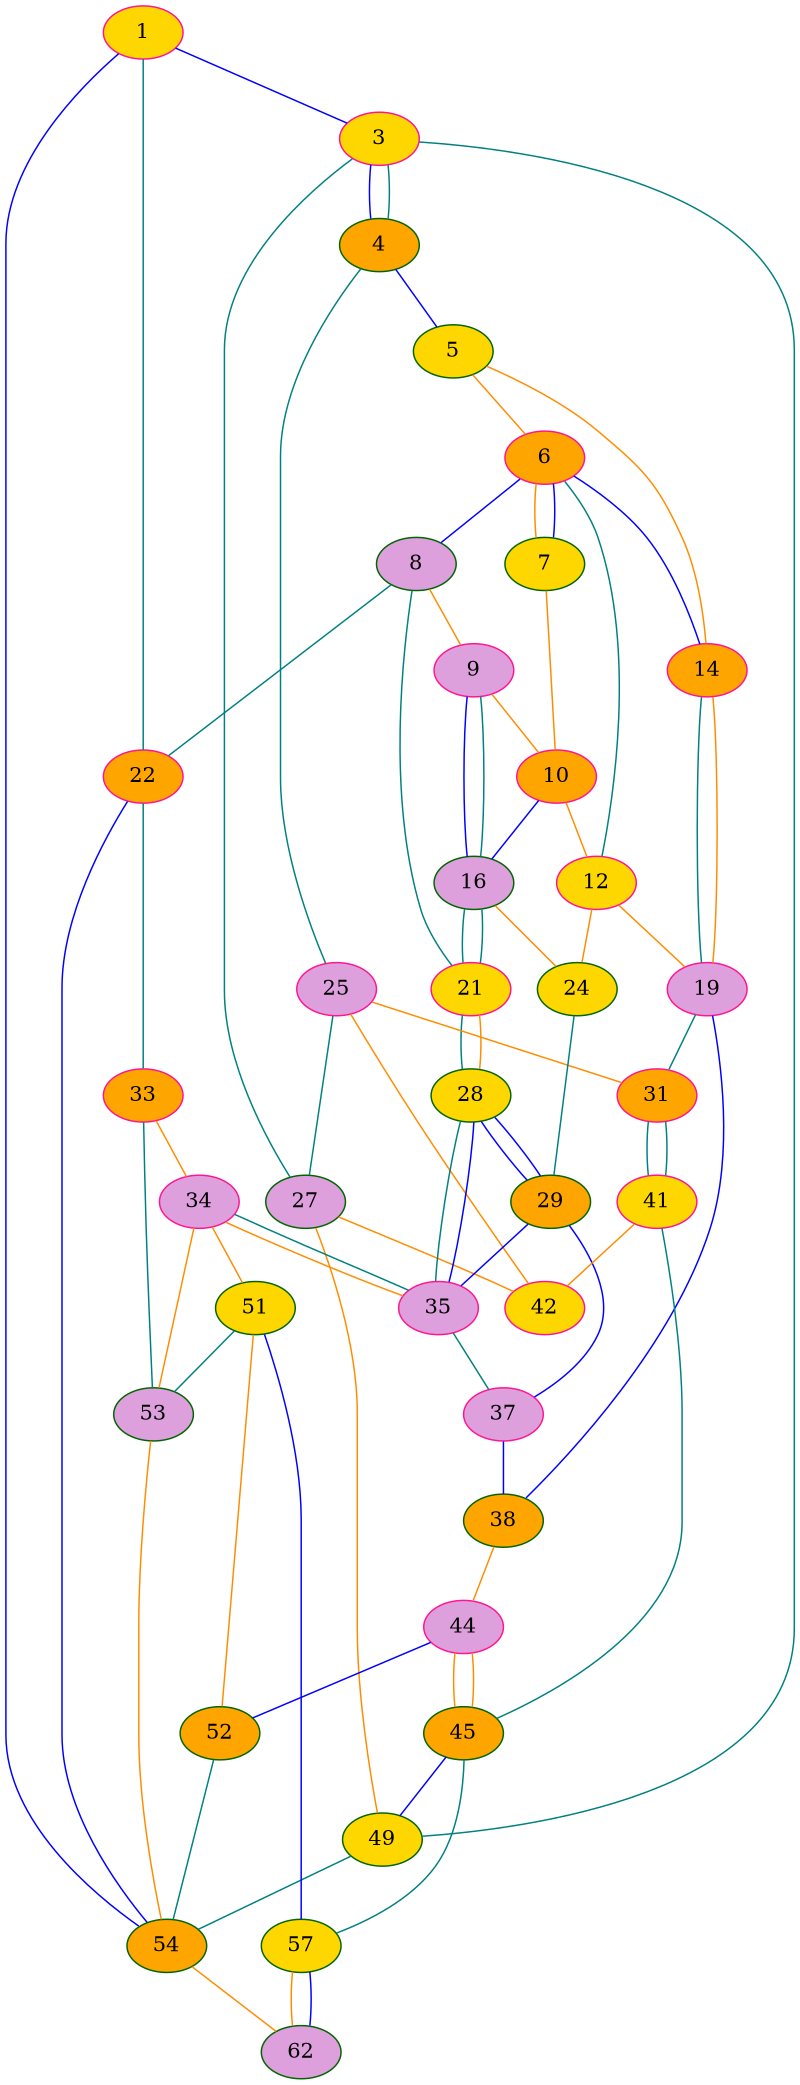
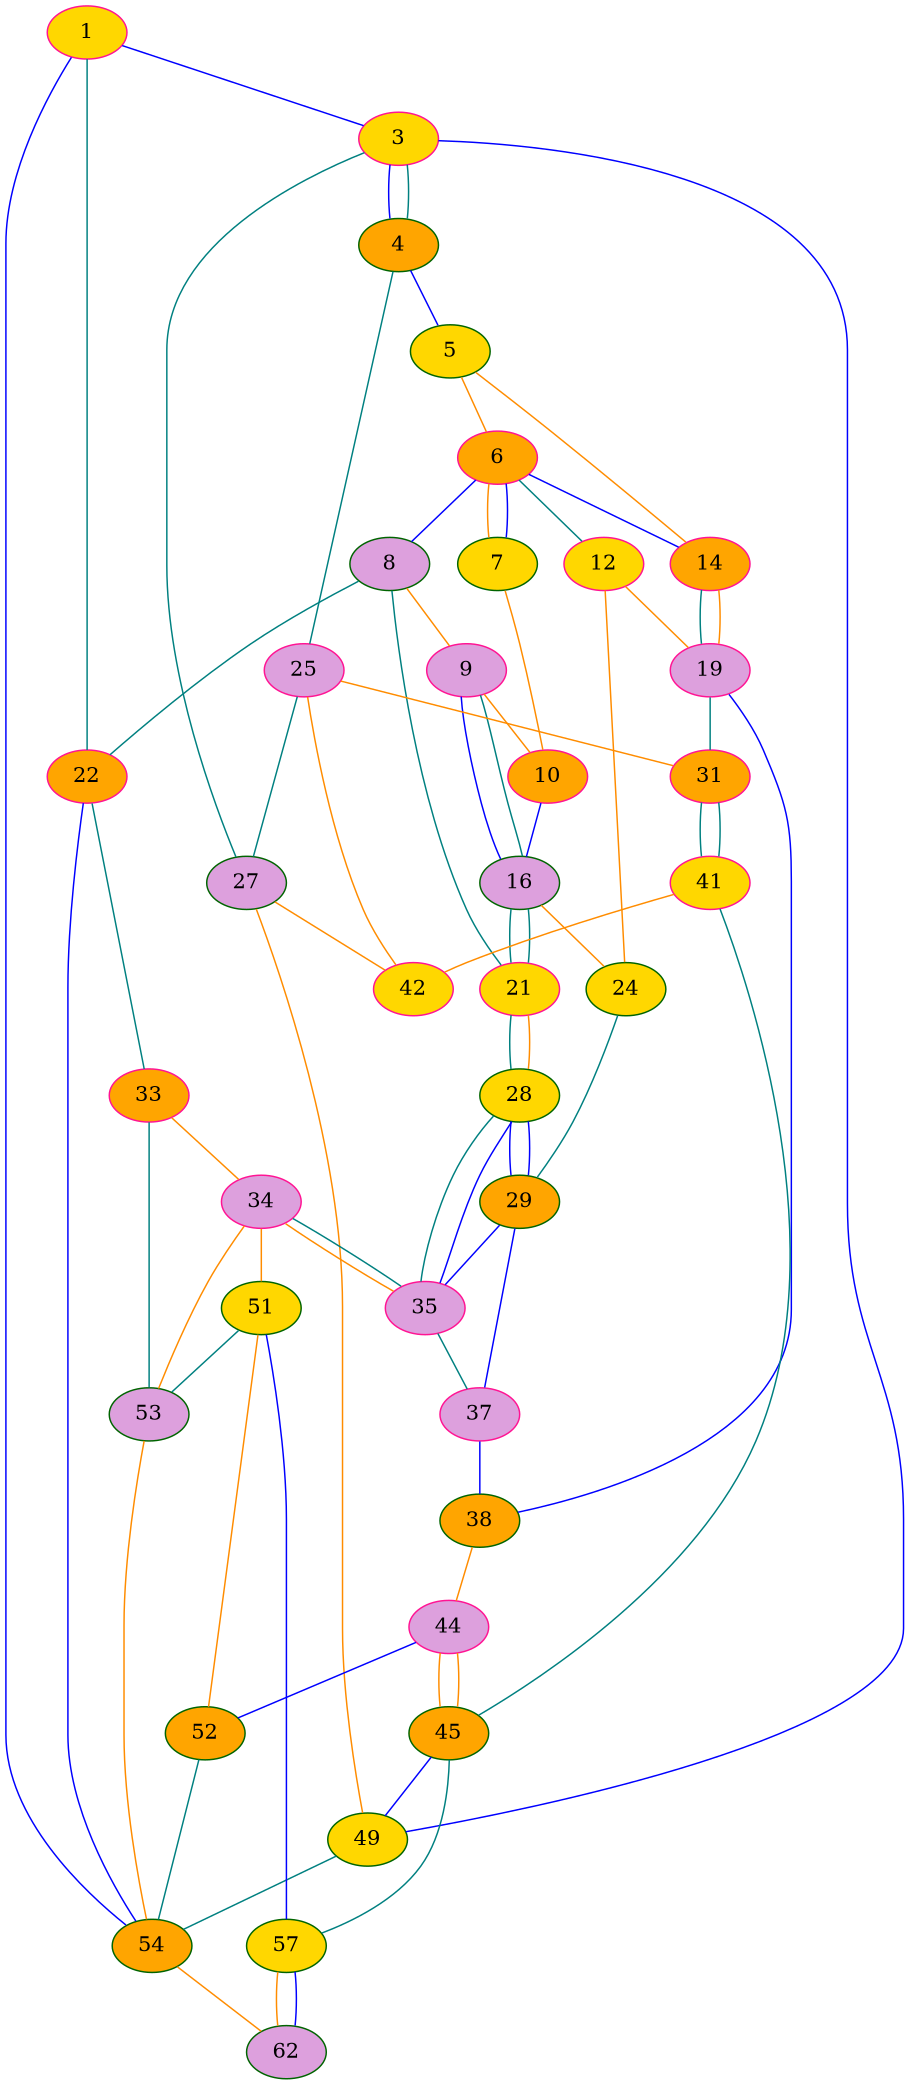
(576, 829) -> none
(794, 988) -> (847, 1020)
